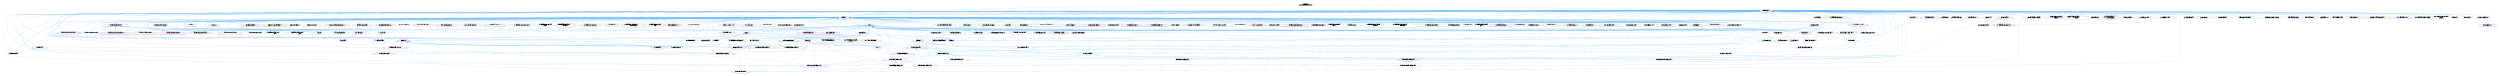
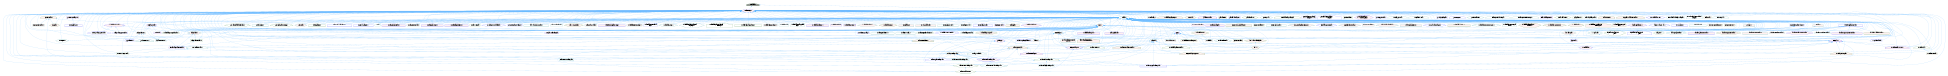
none -> (378, 25)
(2004, 25) -> (55, 25)
